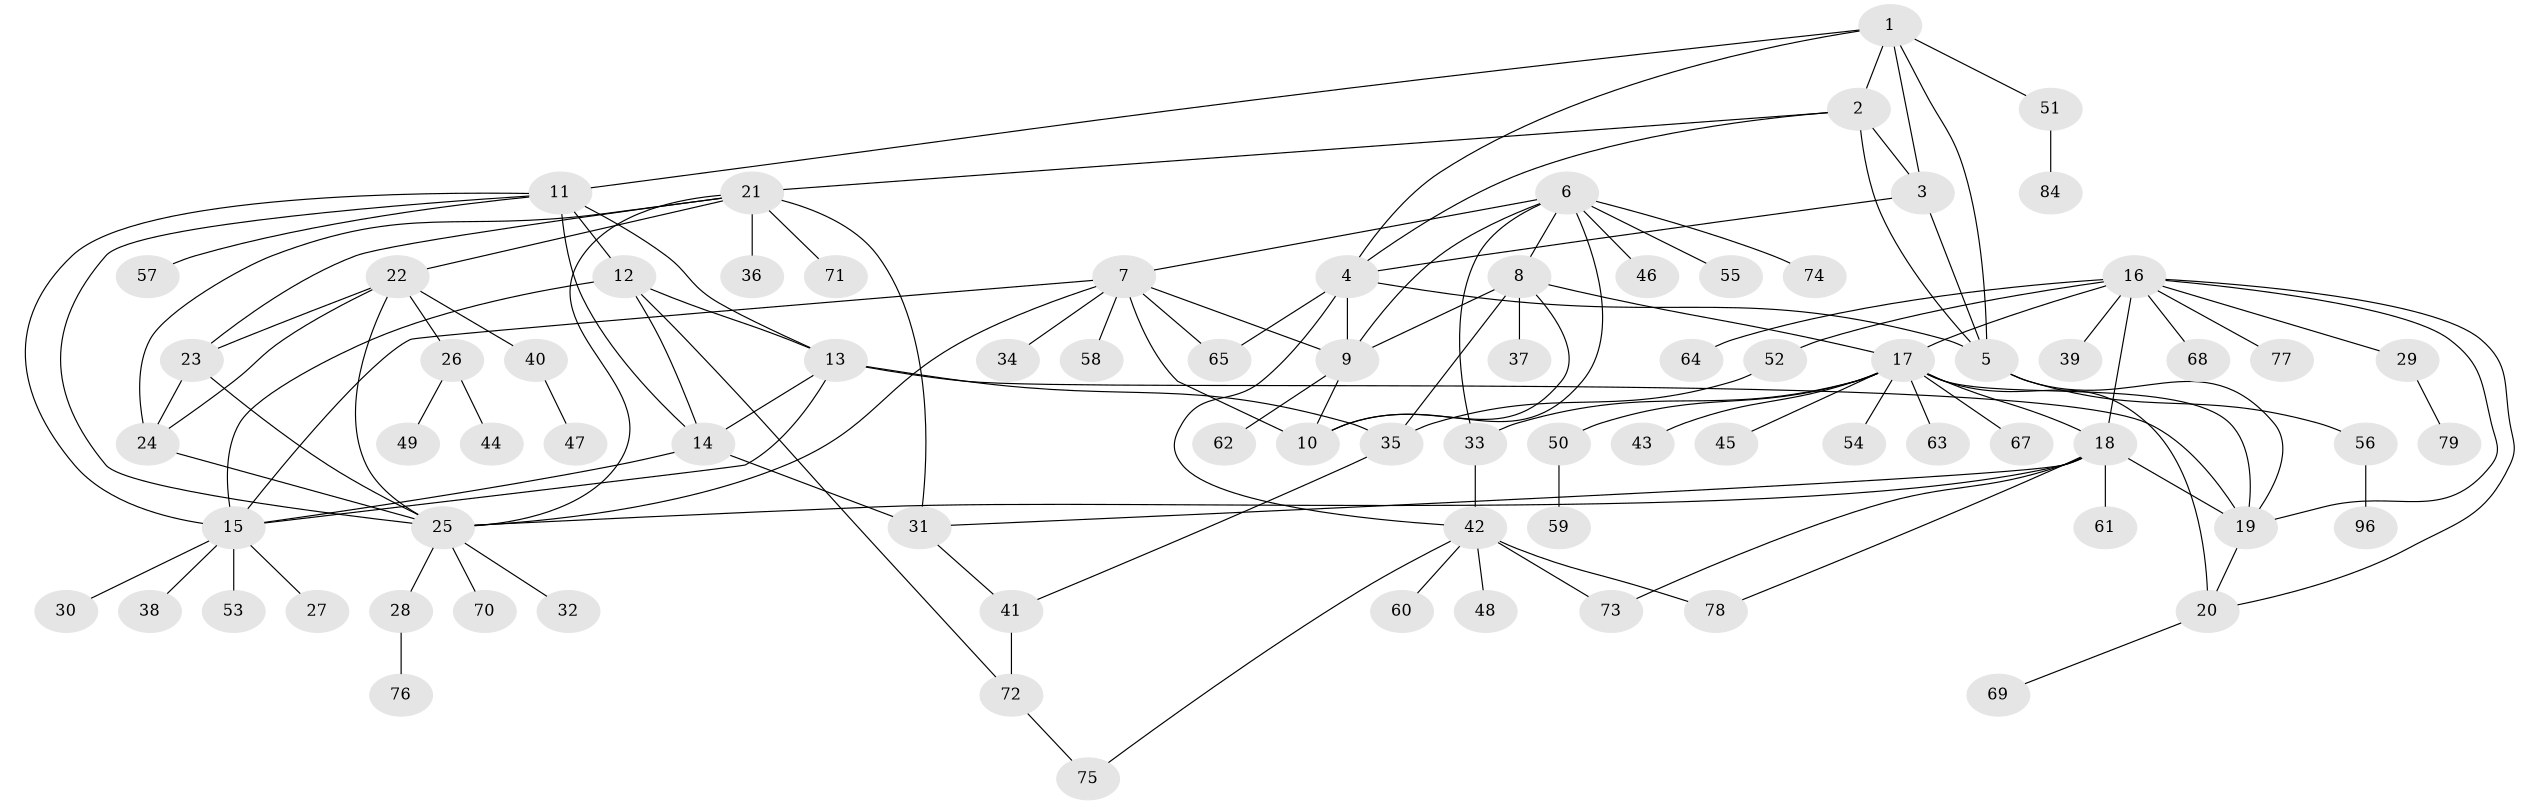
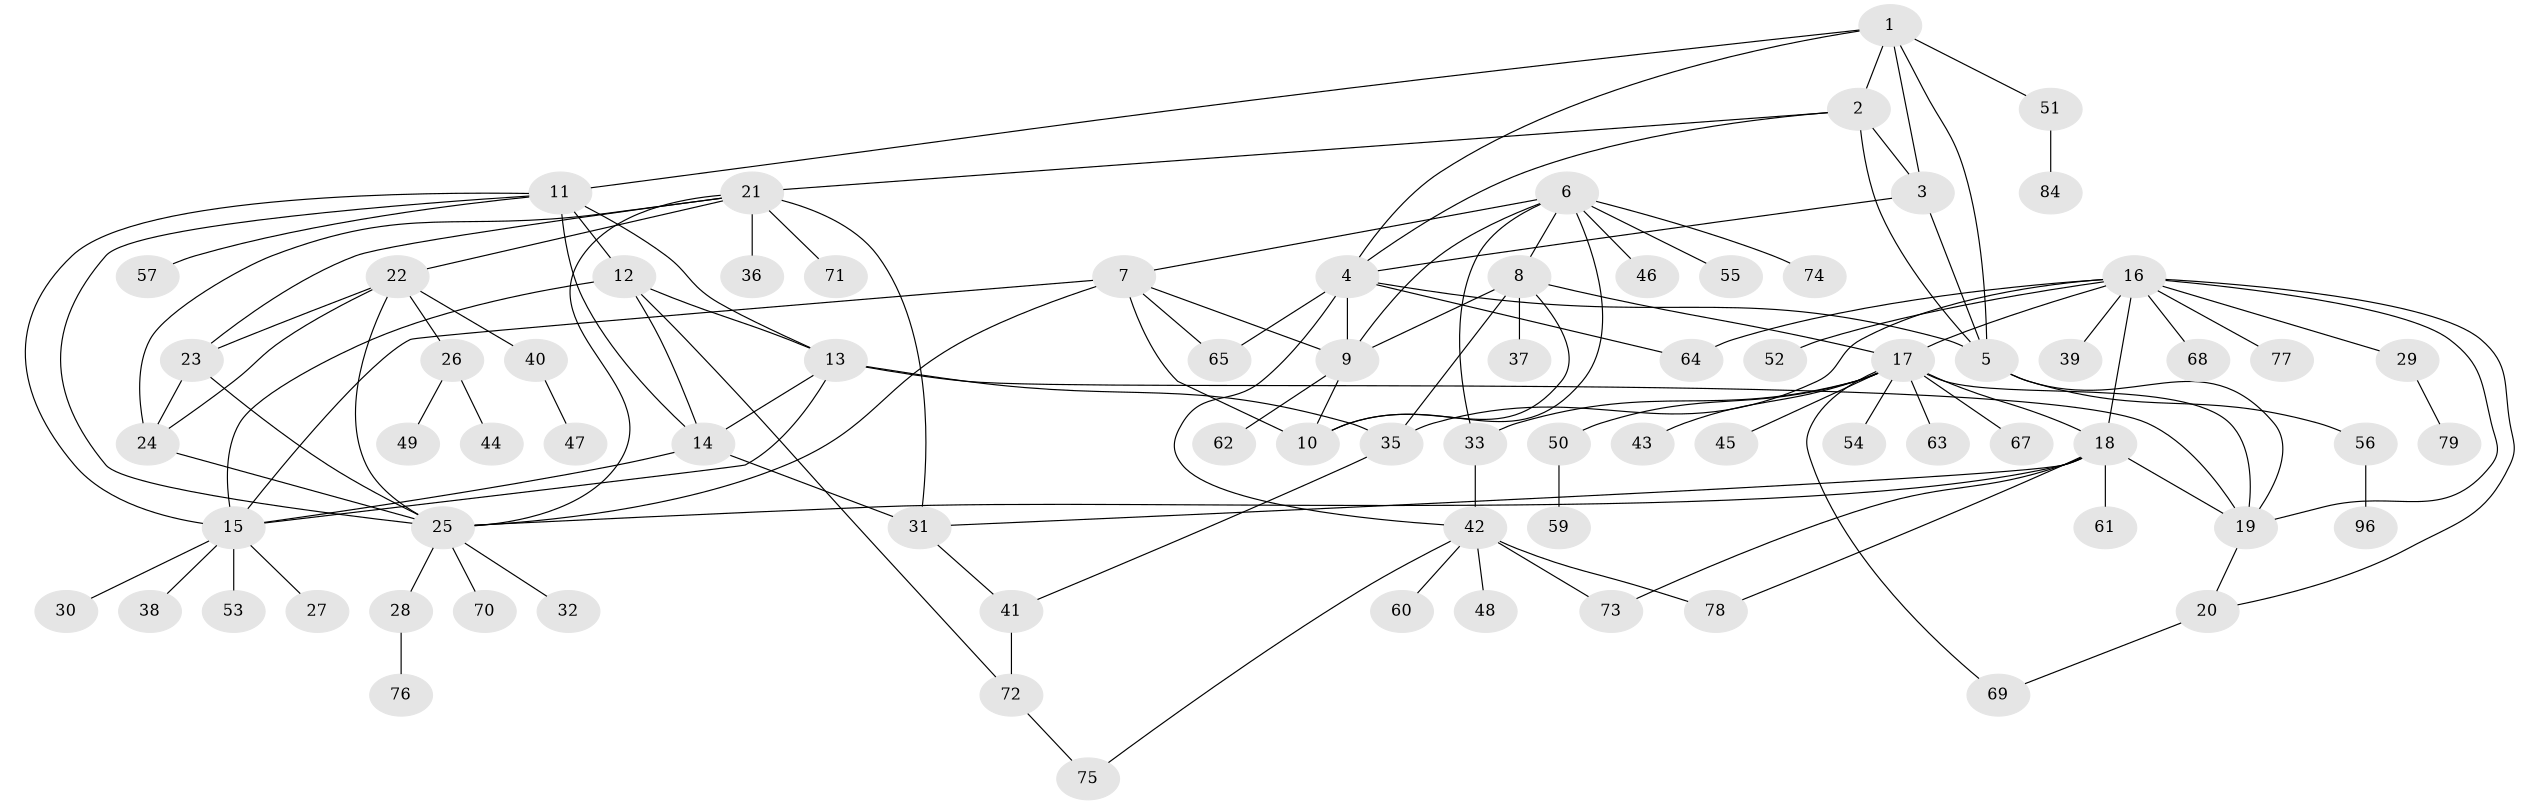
none -> (1512, 317)
(1008, 360) -> none
(1092, 360) -> none
(1575, 402) -> (1822, 379)
(2128, 409) -> (1845, 530)
